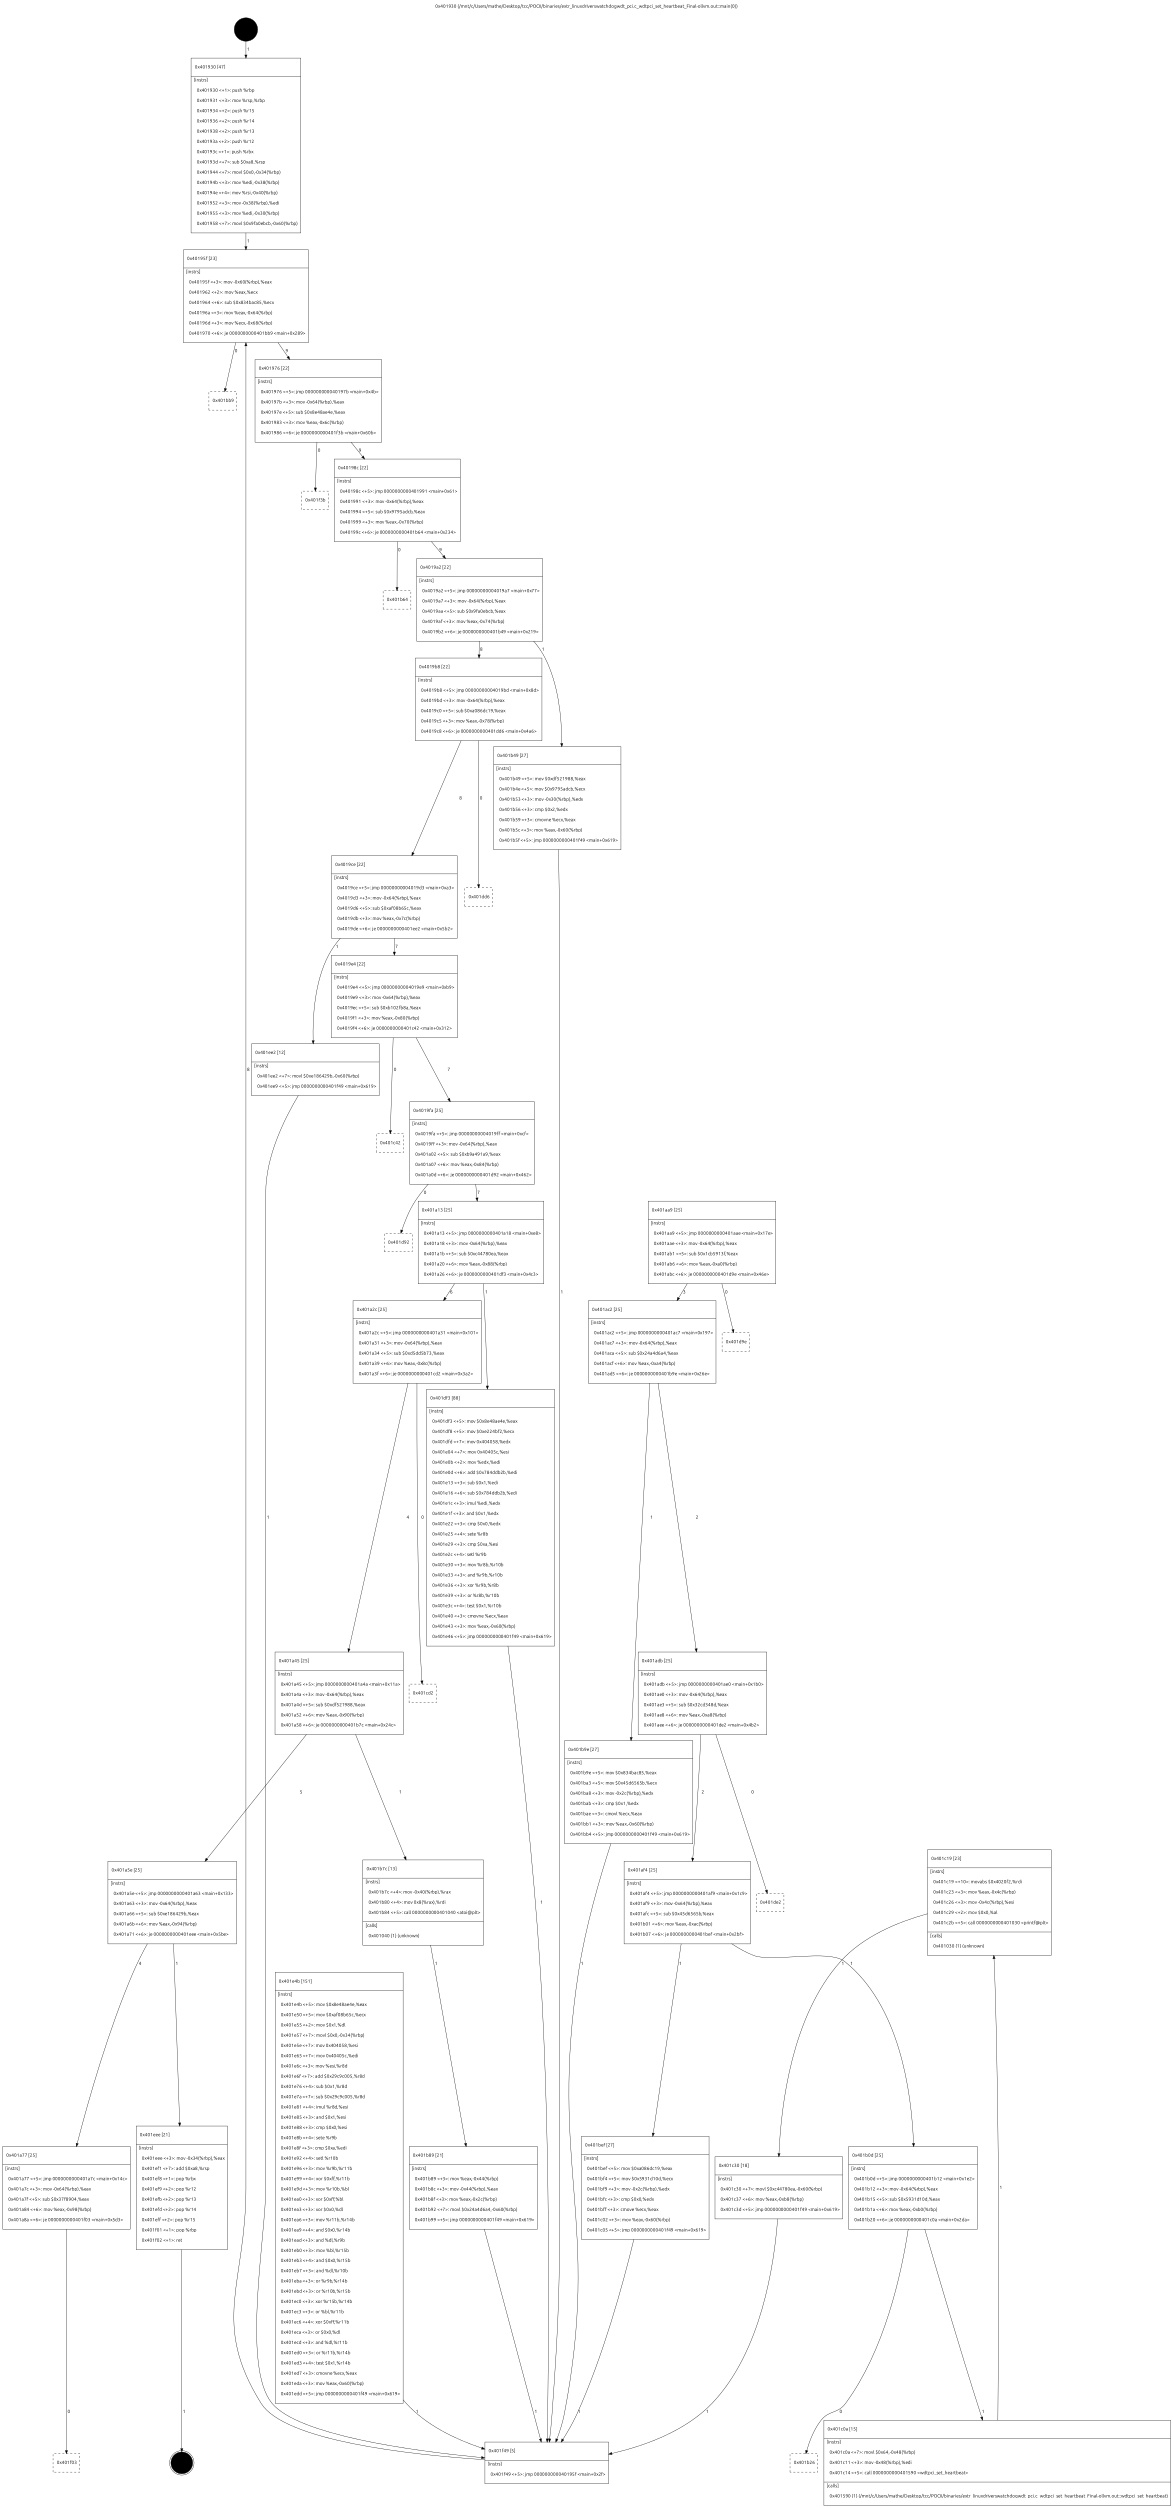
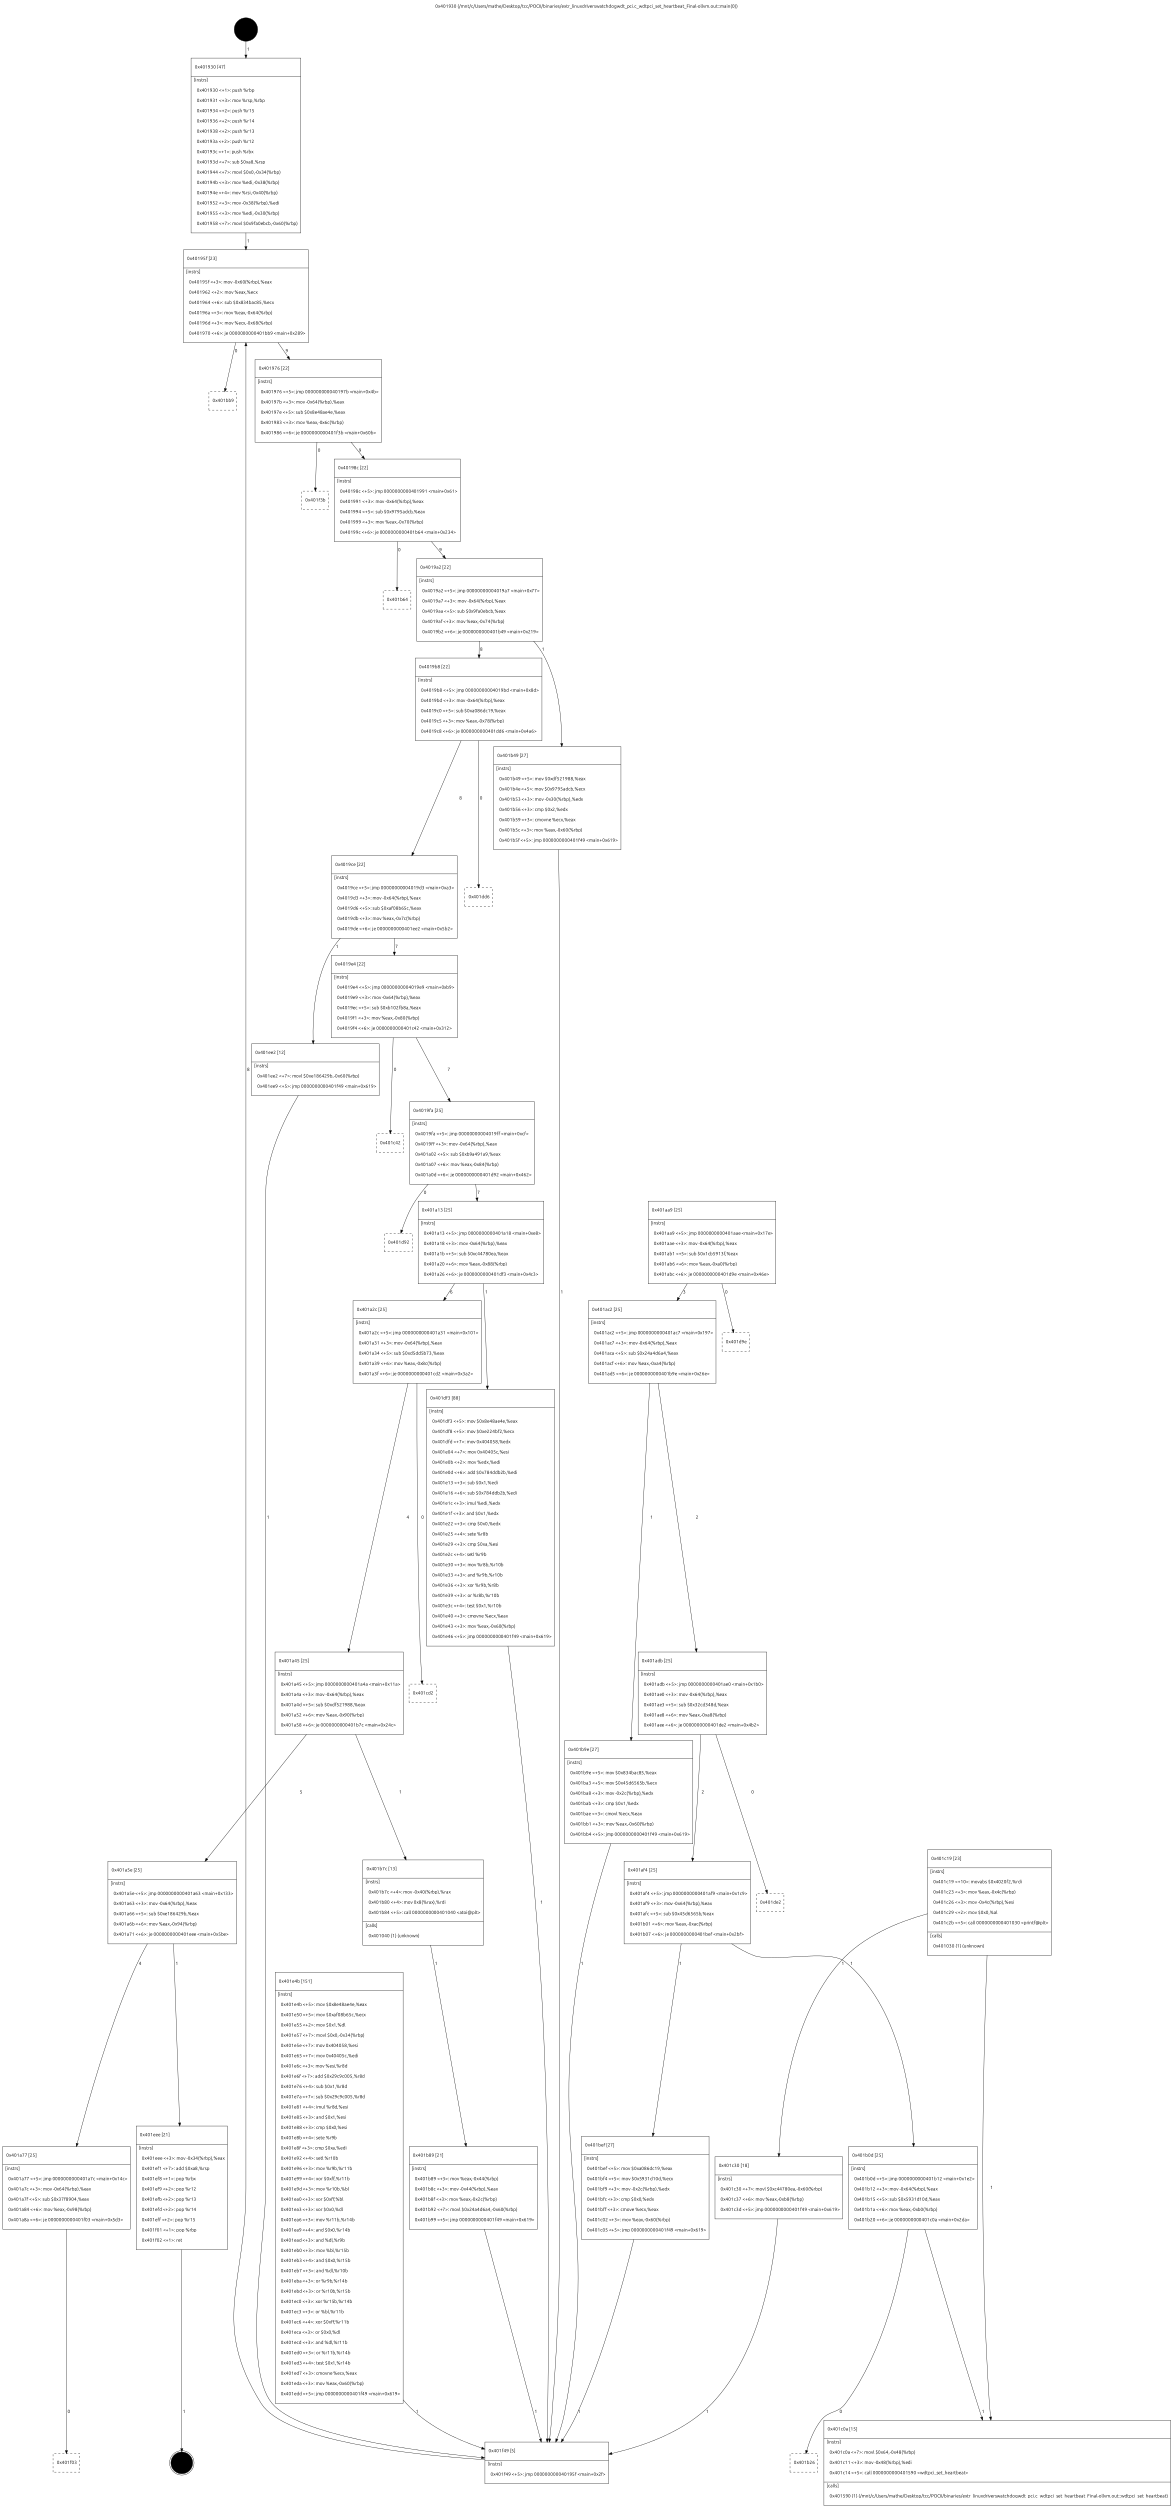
(998, 2189) -> (983, 2186)
